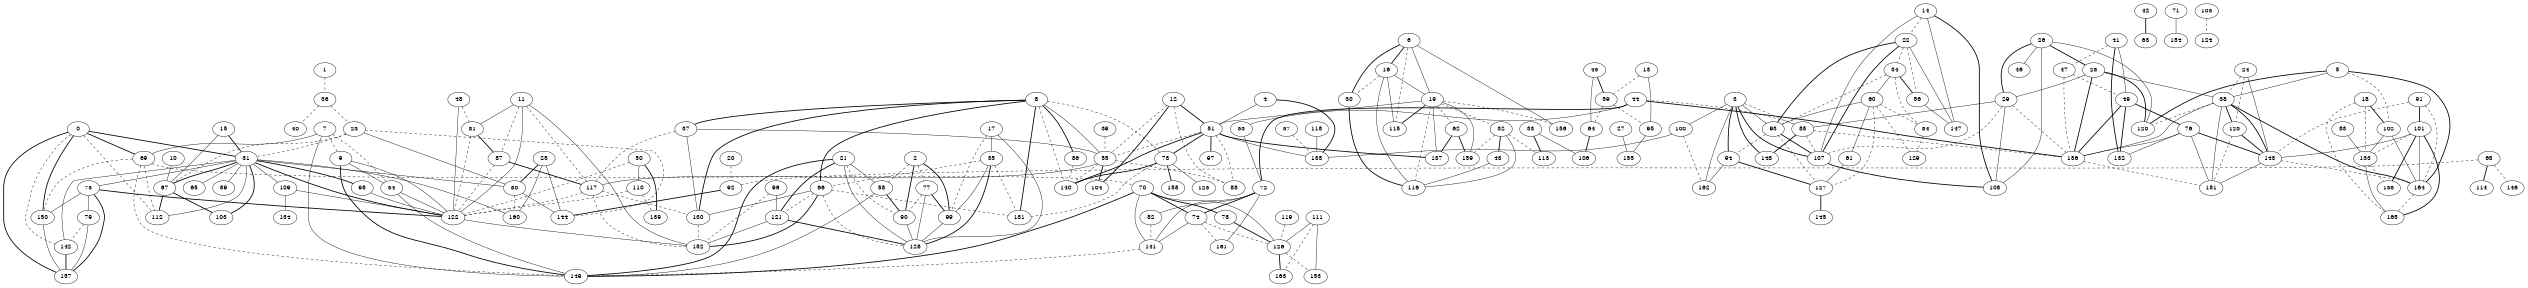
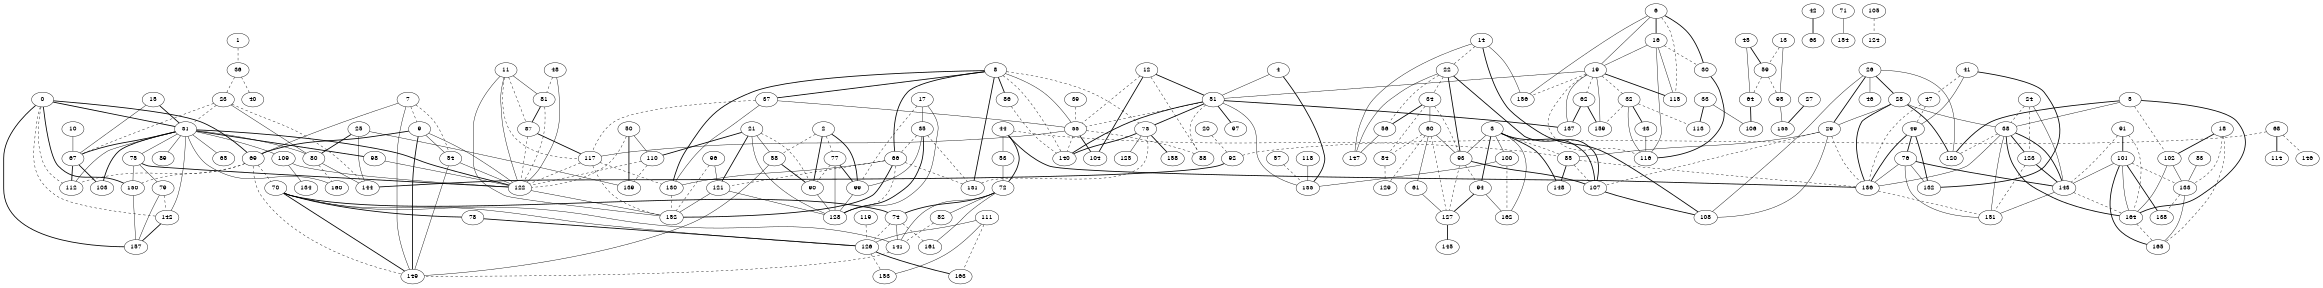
(1855, 73) -> (1508, 67)
none -> (350, 139)
(1624, 142) -> (1796, 114)
(532, 189) -> (494, 157)
(846, 232) -> (777, 203)
(100, 236) -> none
(727, 242) -> (716, 140)
